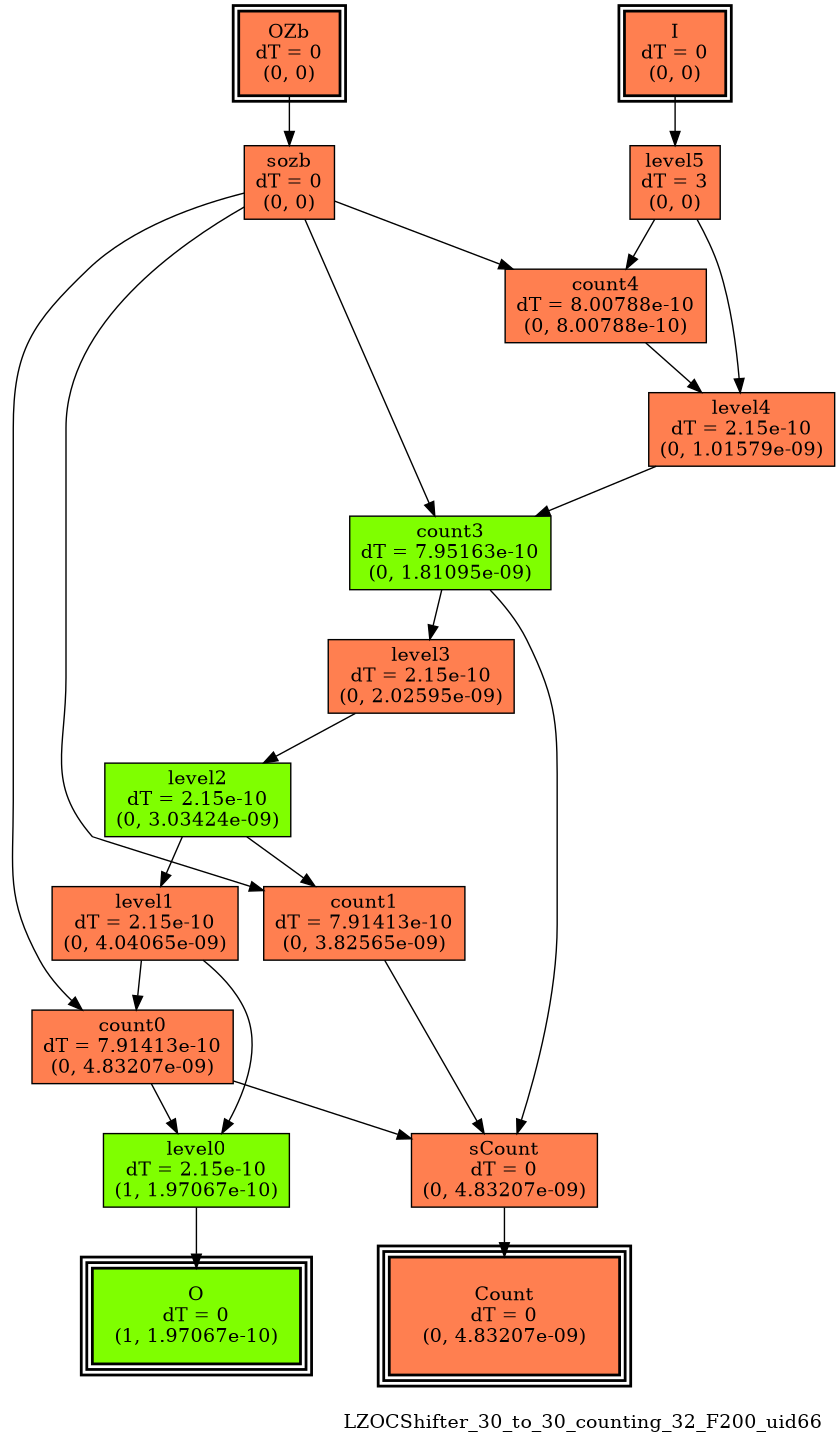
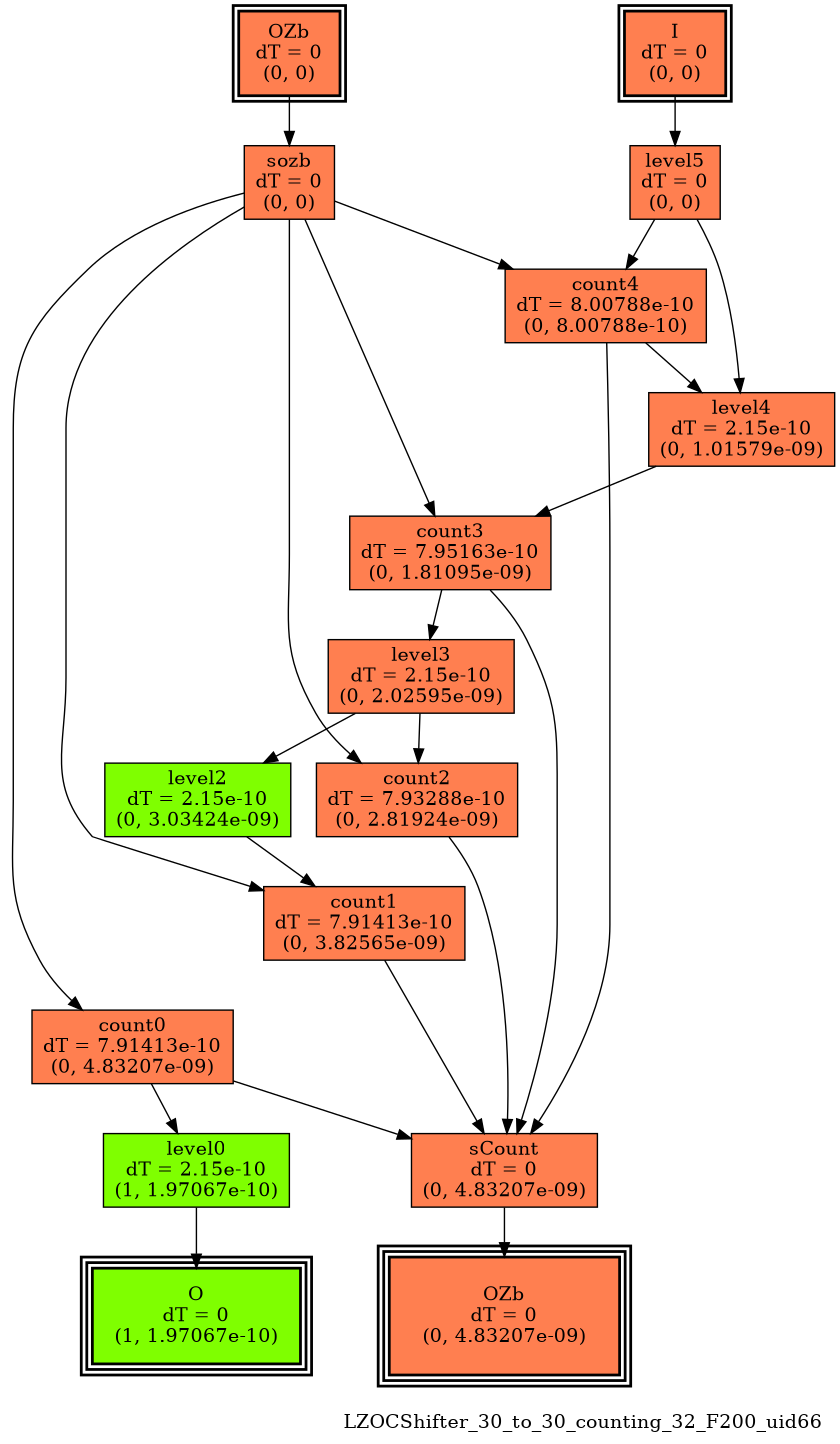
(675, 182) -> (675, 182)
(450, 553) -> (450, 553)
none -> (610, 740)
none -> (417, 800)
(145, 923) -> none
(504, 1316) -> (504, 1316)
